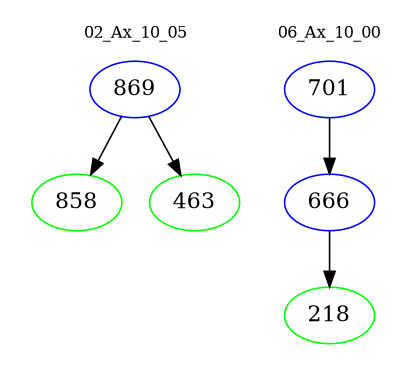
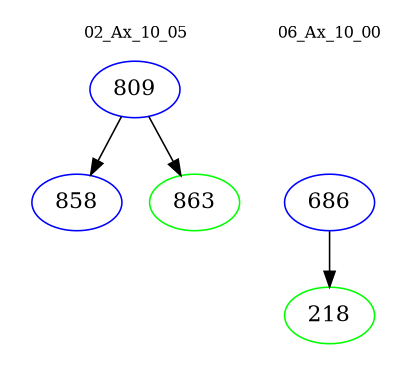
(135, 89) -> (135, 89)
(330, 89) -> none
(77, 202) -> (77, 202)
(195, 202) -> (195, 202)
(330, 202) -> (330, 202)
